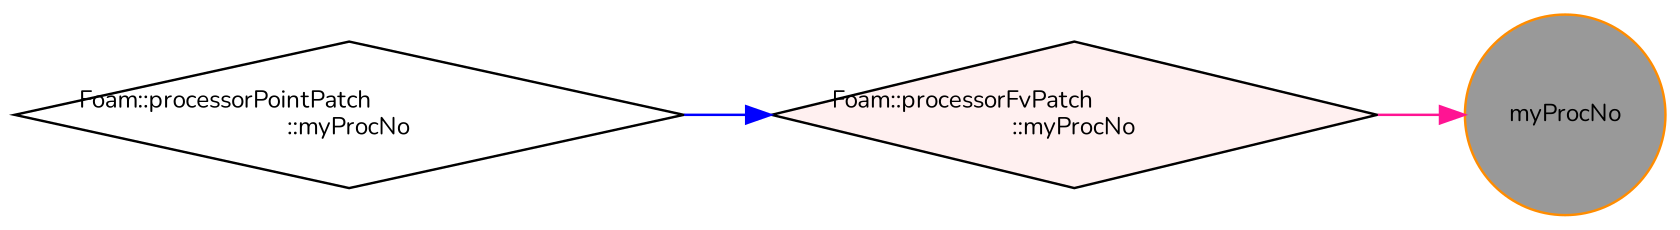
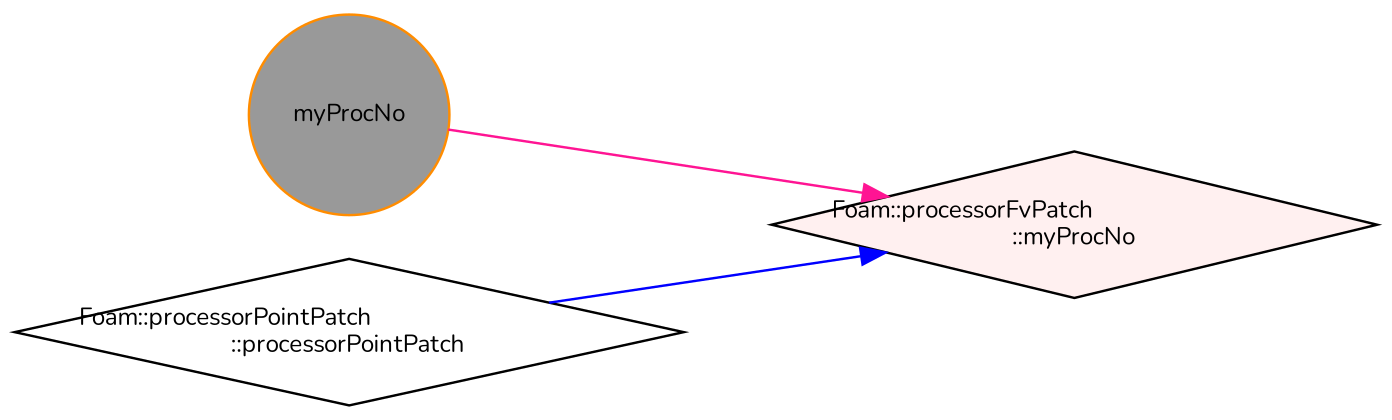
(349, 115) -> (349, 332)
(1409, 115) -> (656, 161)
